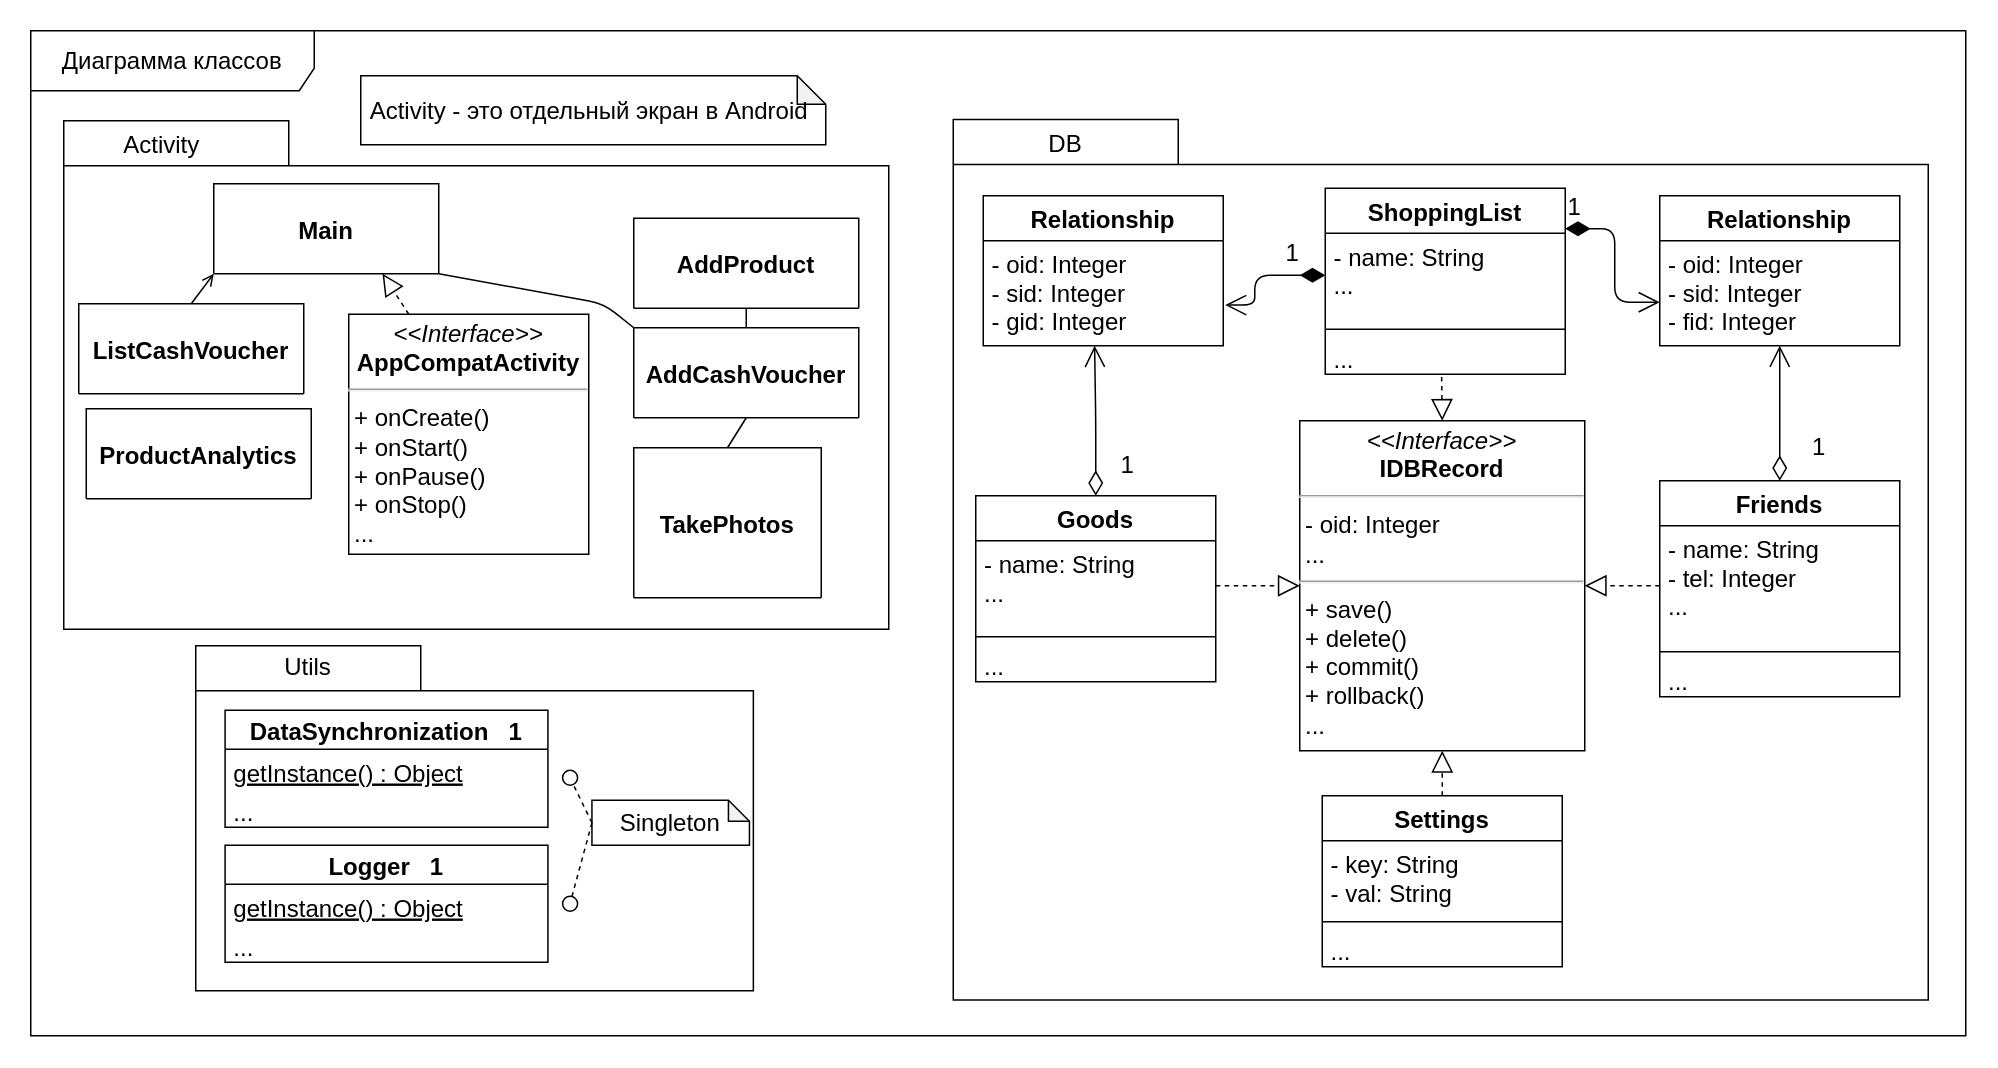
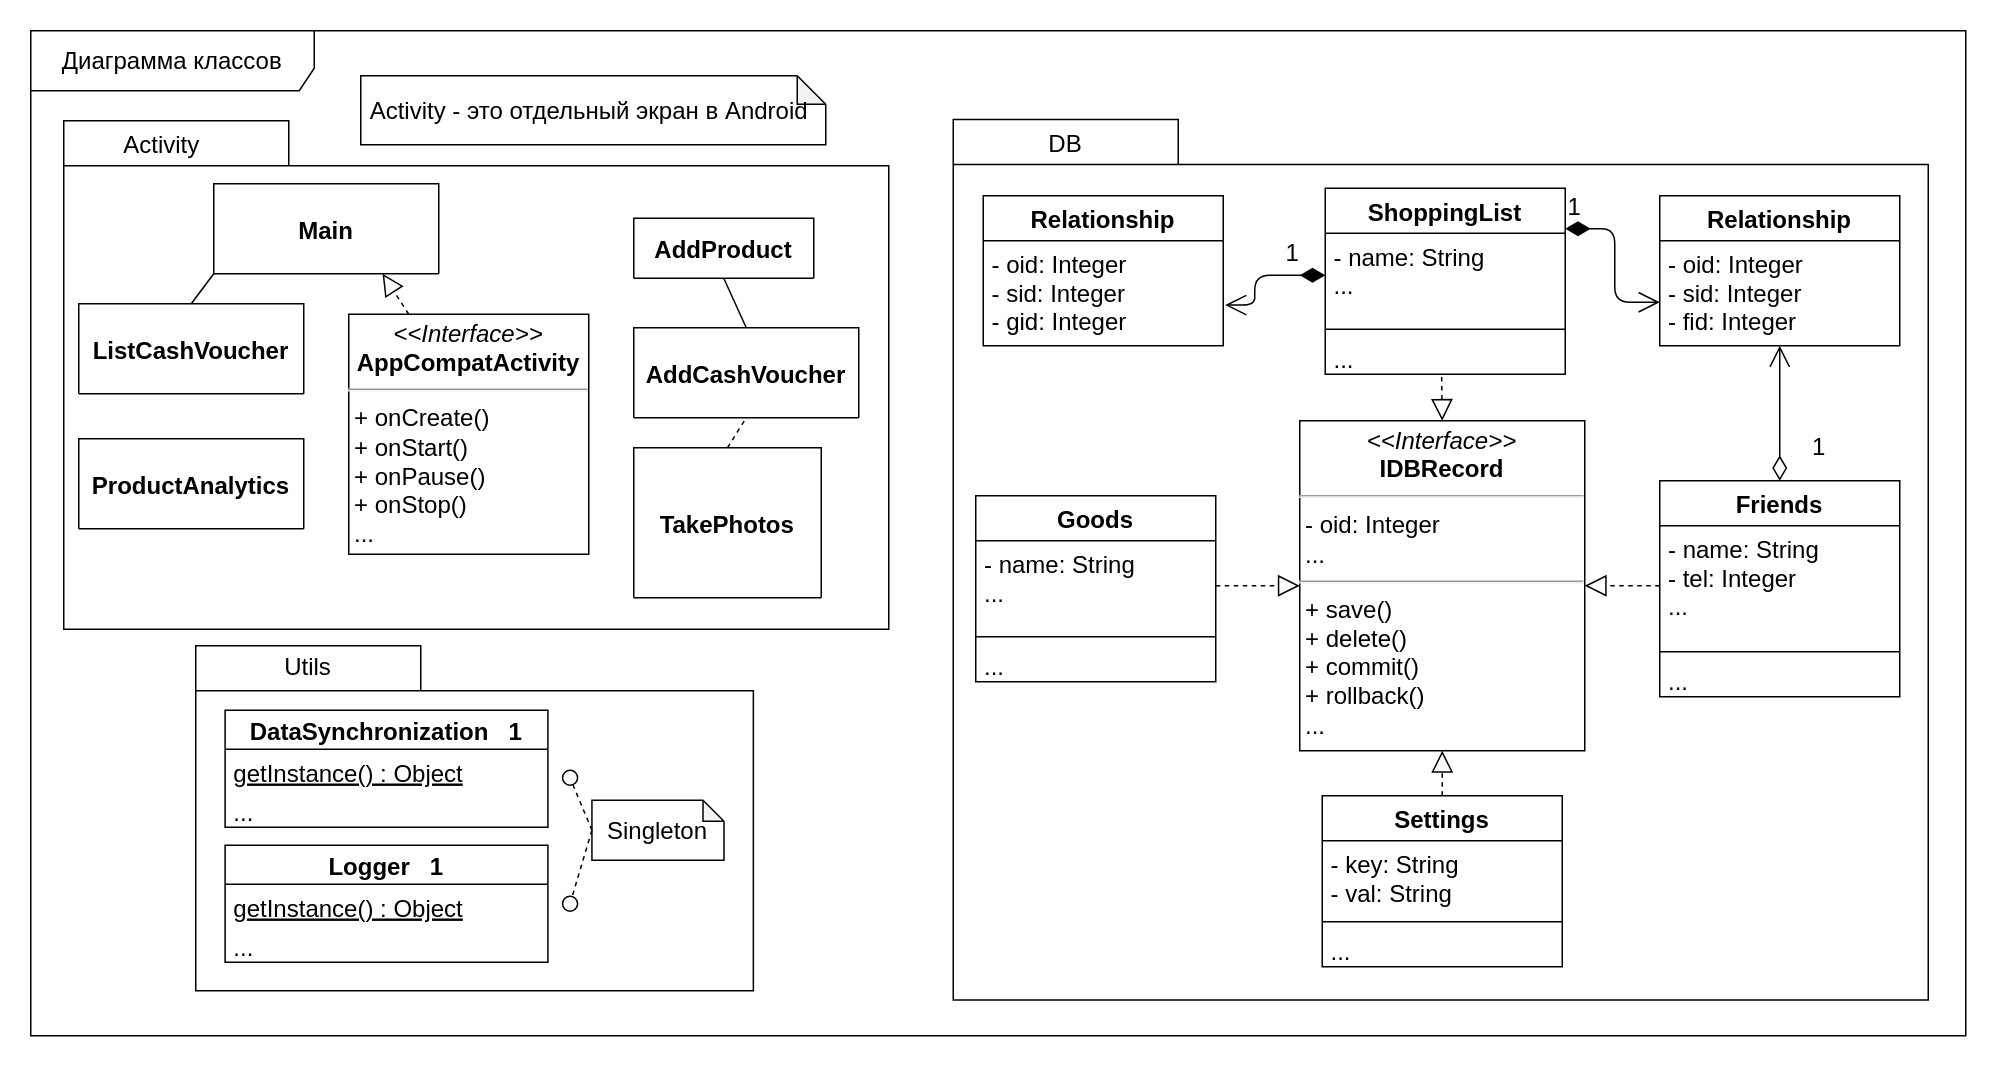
(746, 263) -> (724, 248)
(209, 280) -> (209, 279)
(536, 291) -> none
(1096, 411) -> none
(737, 433) -> (737, 433)
(199, 454) -> (191, 484)
(671, 823) -> (658, 830)
